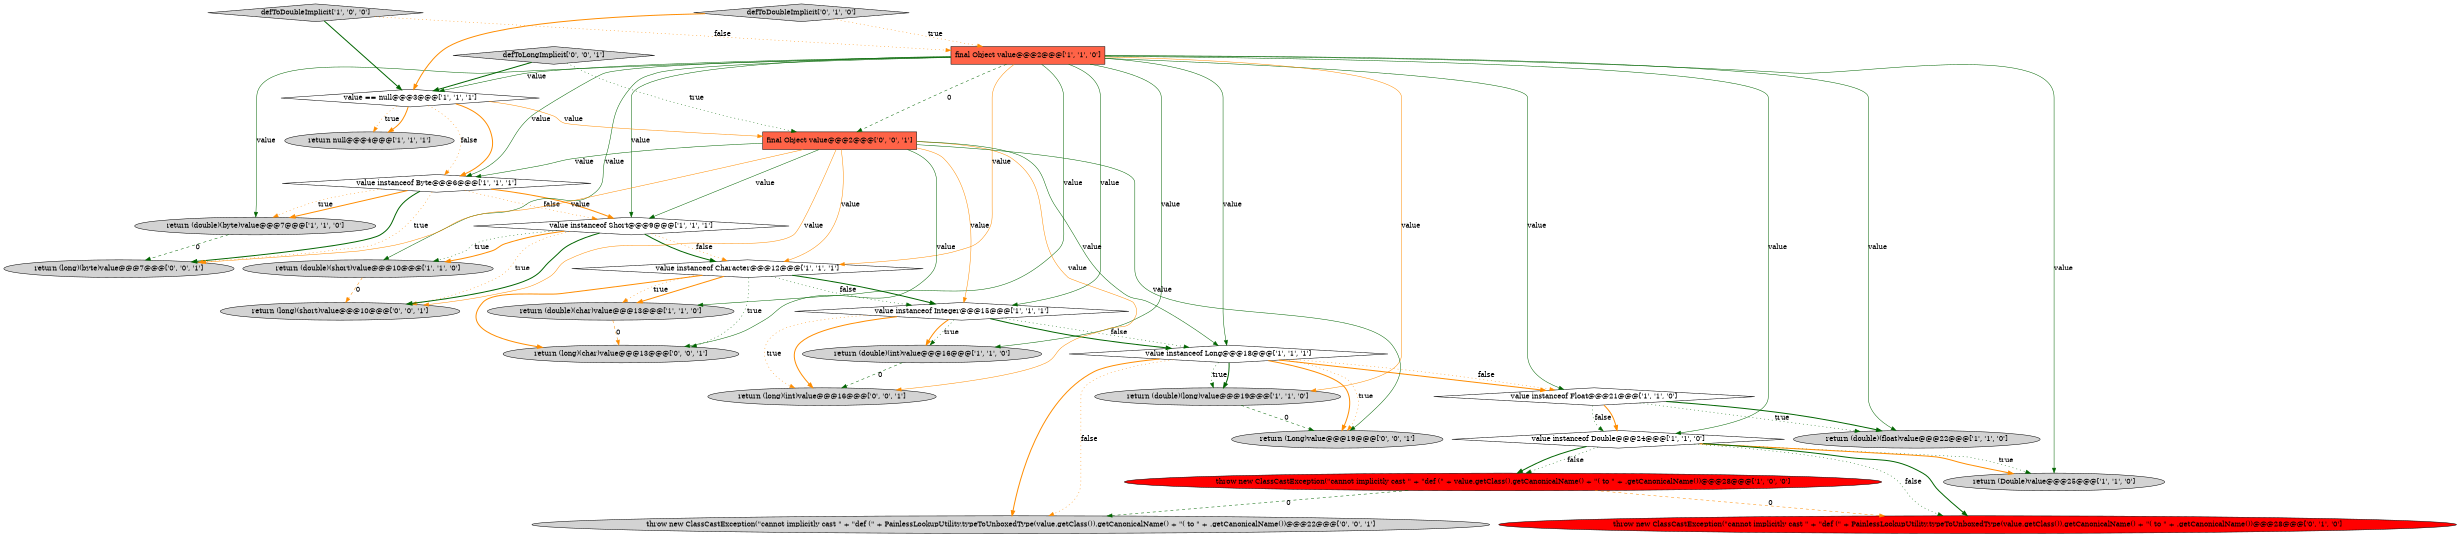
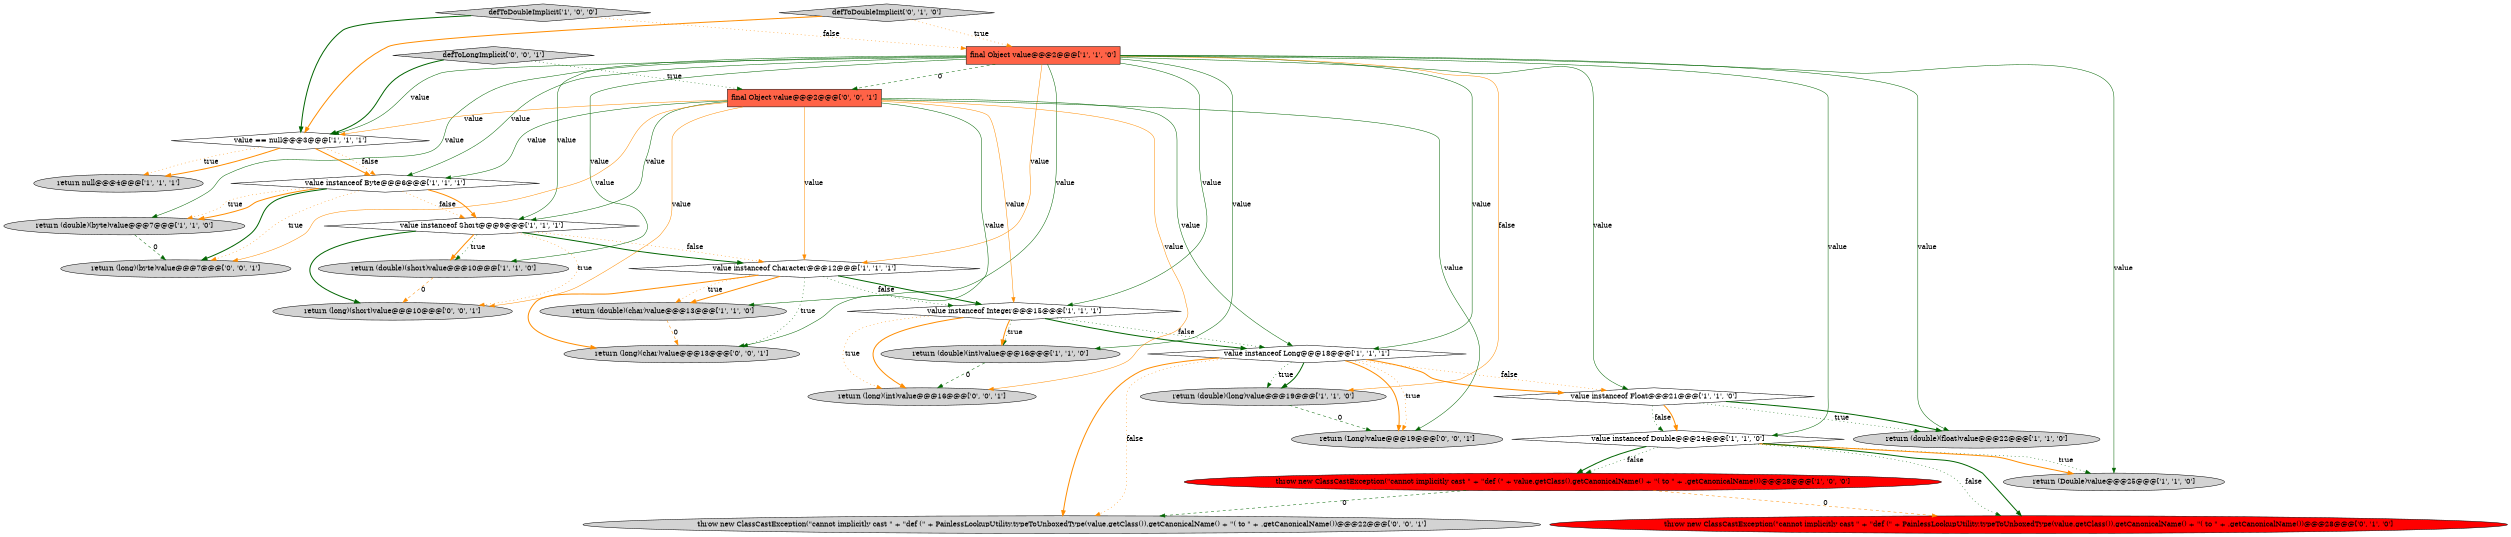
(621, 128) -> (535, 109)
(1411, 226) -> (1507, 226)
